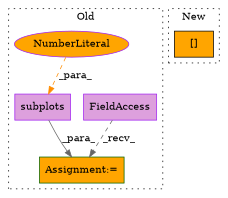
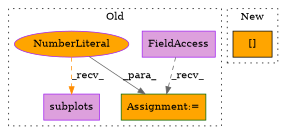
(75, 76) -> (88, 76)
(57, 136) -> (114, 73)
